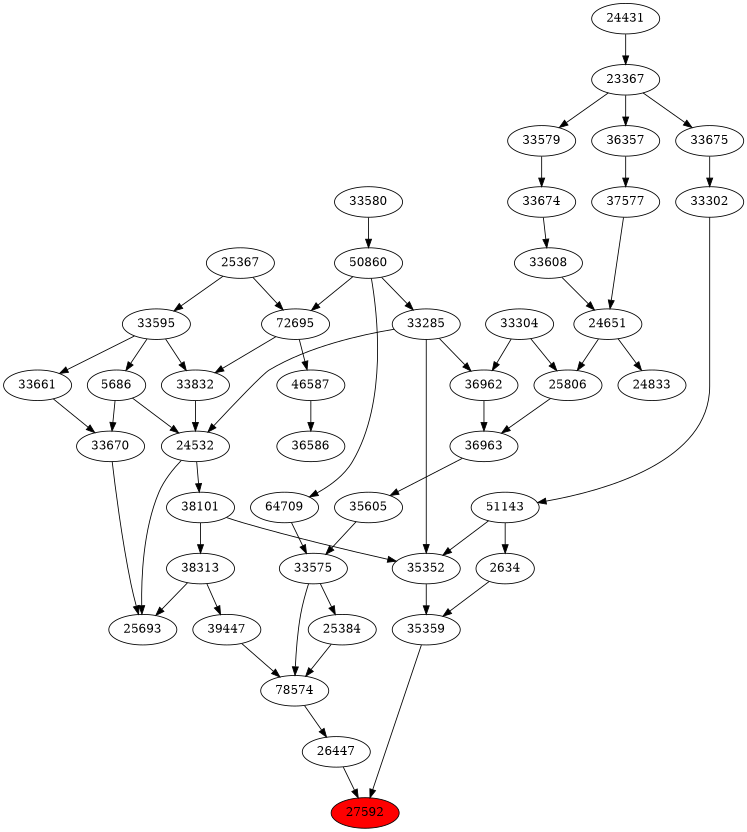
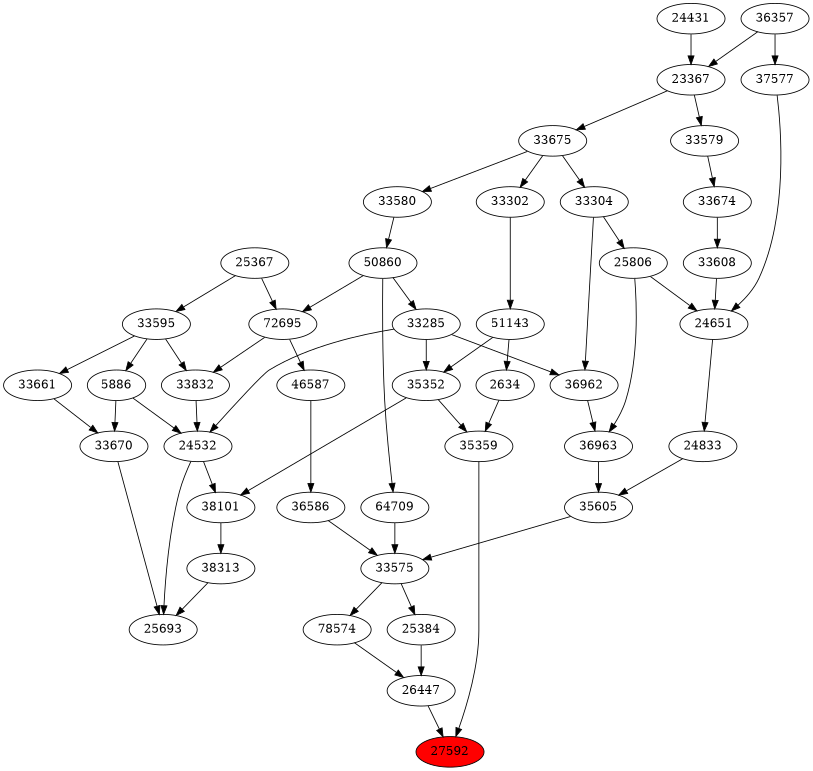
(626, 106) -> (737, 47)
none -> (571, 168)
none -> (479, 170)
(590, 351) -> (670, 291)
(117, 385) -> (117, 385)
none -> (654, 475)
none -> (349, 535)
(307, 540) -> (327, 444)
(227, 630) -> none
(321, 657) -> (421, 656)
